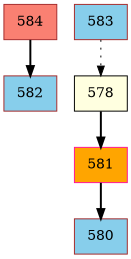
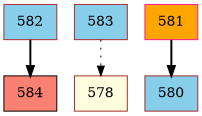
(30, 22) -> (30, 94)
(30, 53) -> (30, 53)
(101, 94) -> (101, 94)
(101, 124) -> none
